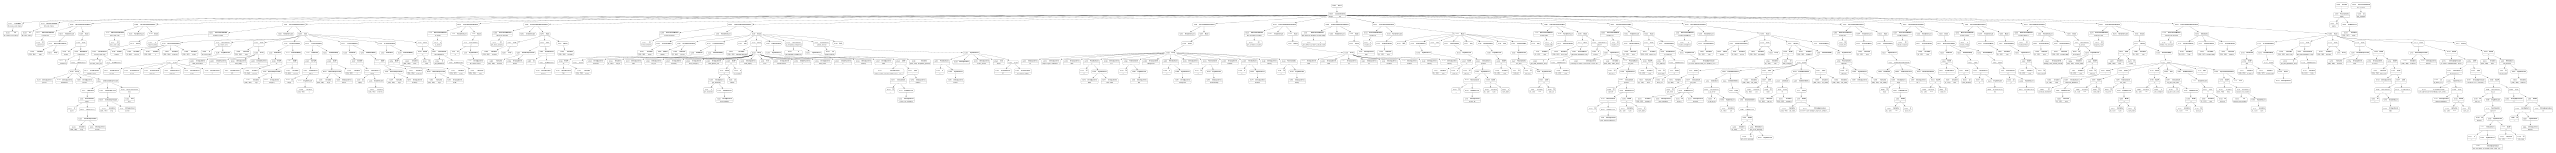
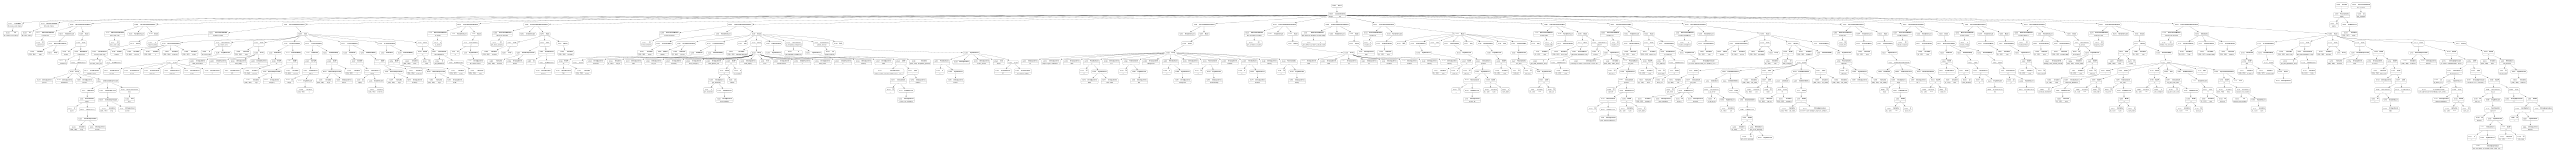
(285, 34) -> none
